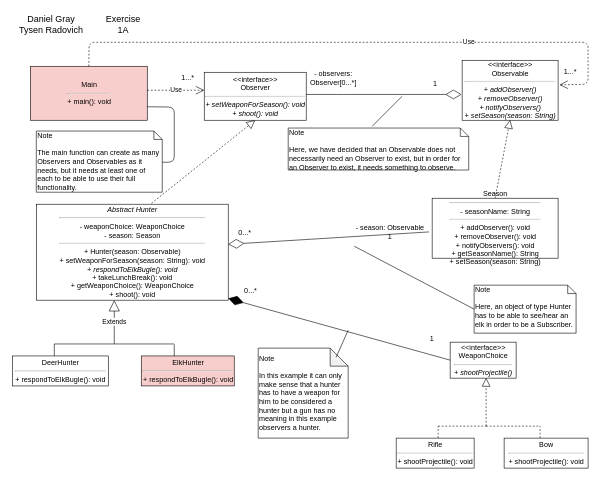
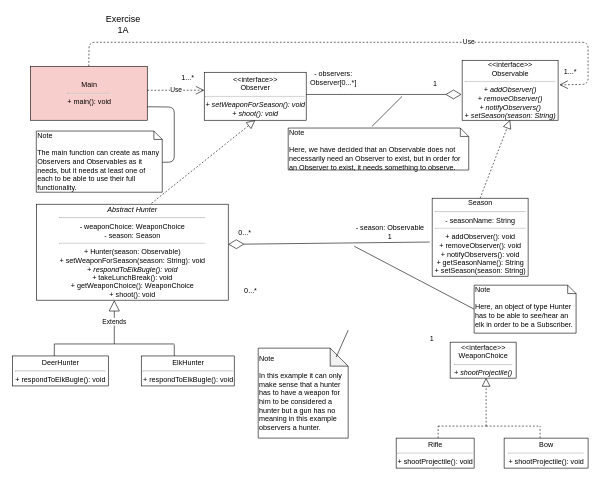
(51, 24) -> none
(495, 228) -> (480, 237)
(349, 332) -> none
(188, 371) -> (188, 371)
